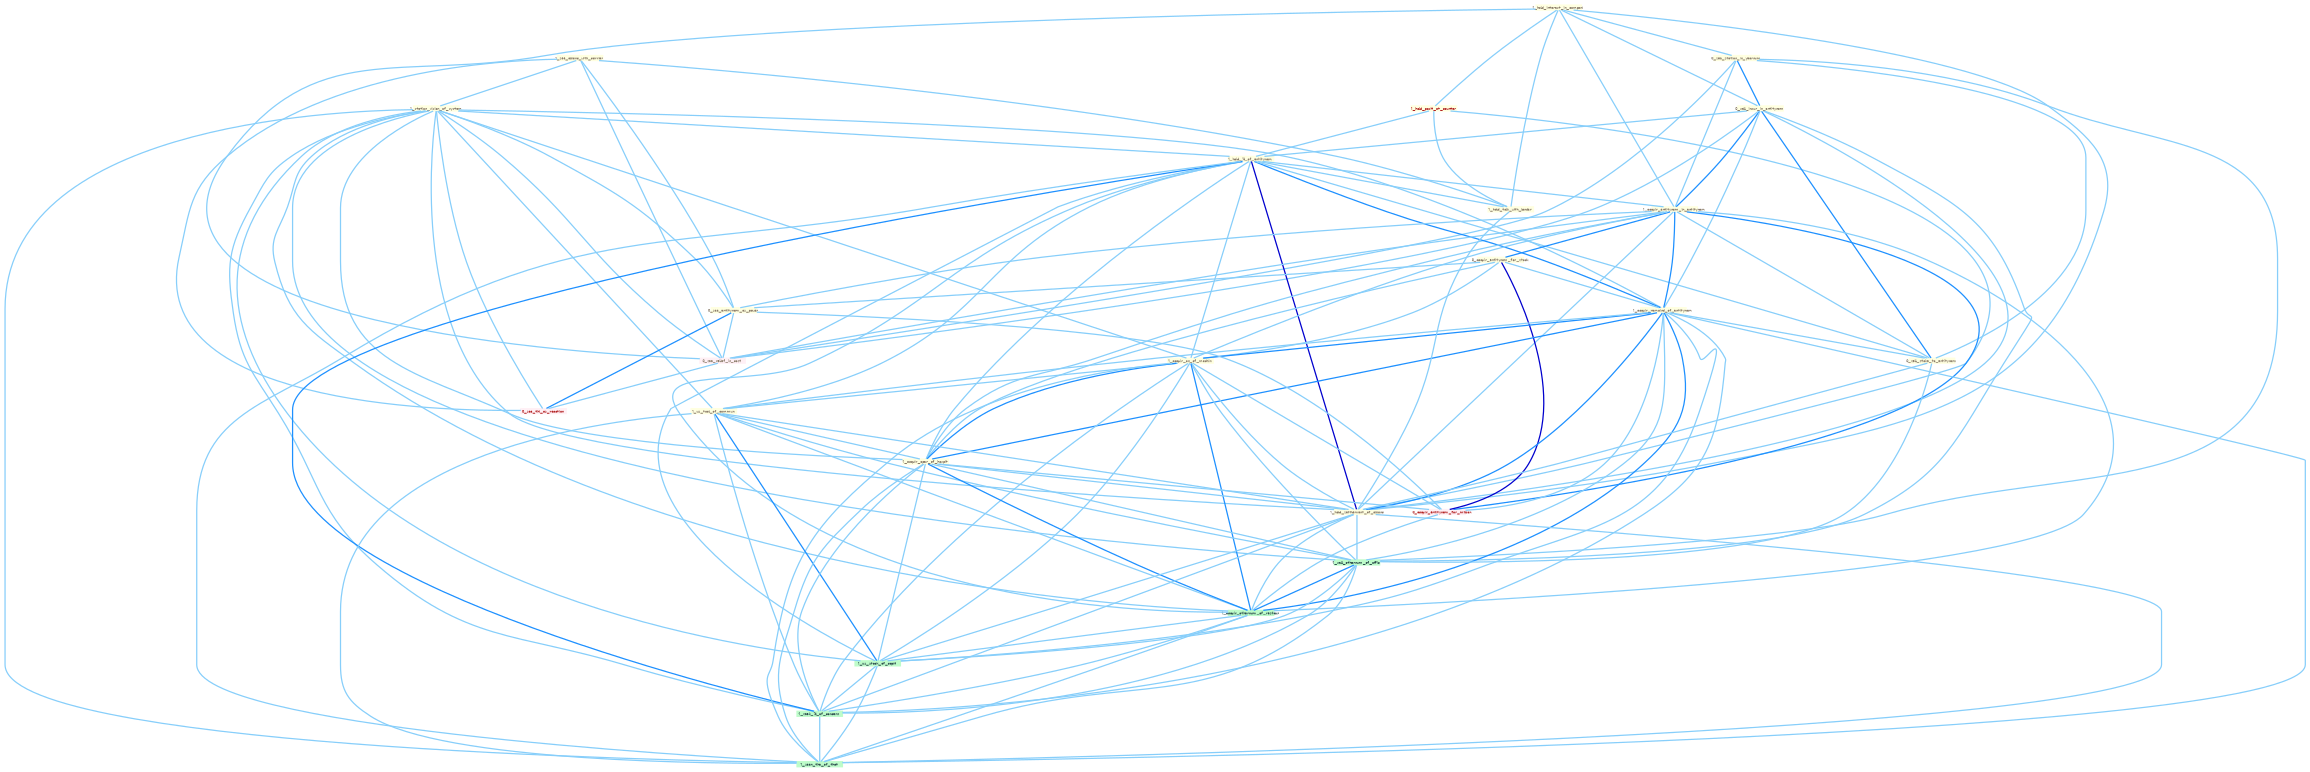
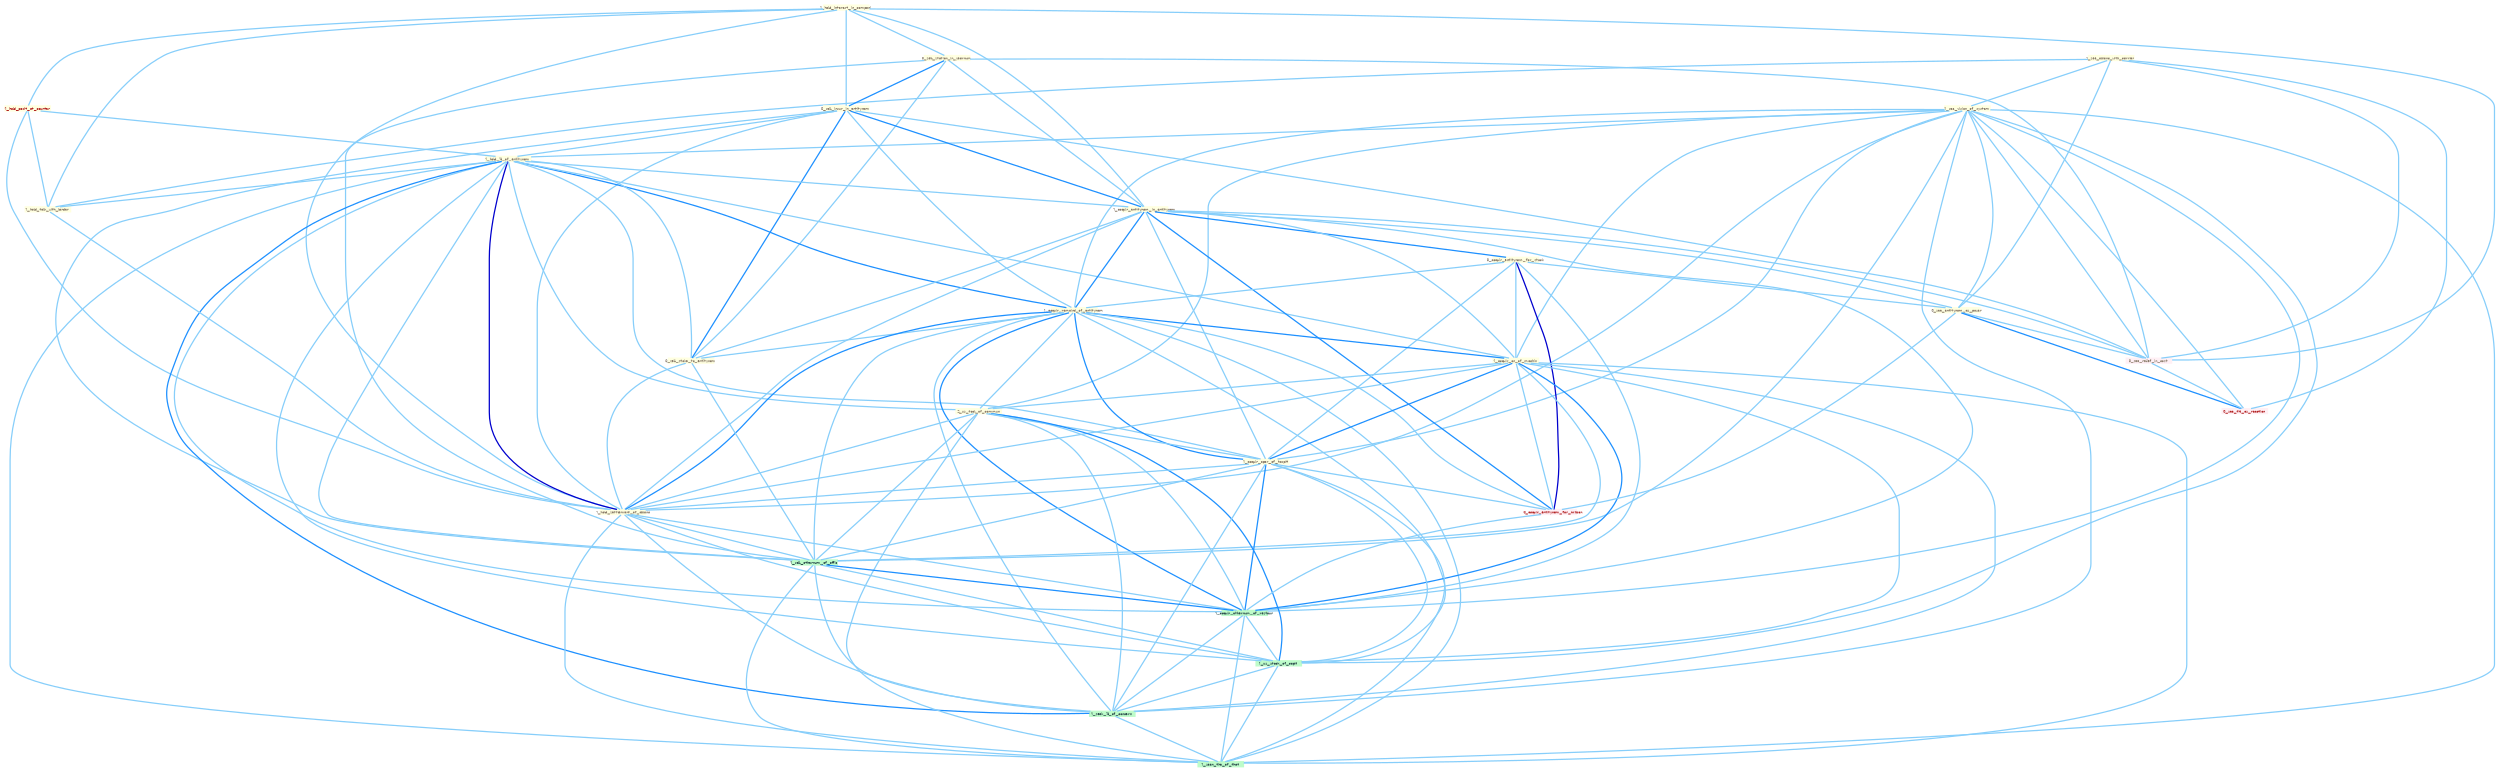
(436, 108) -> (1967, 108)
(714, 411) -> (979, 411)
none -> (321, 504)
none -> (1591, 542)
